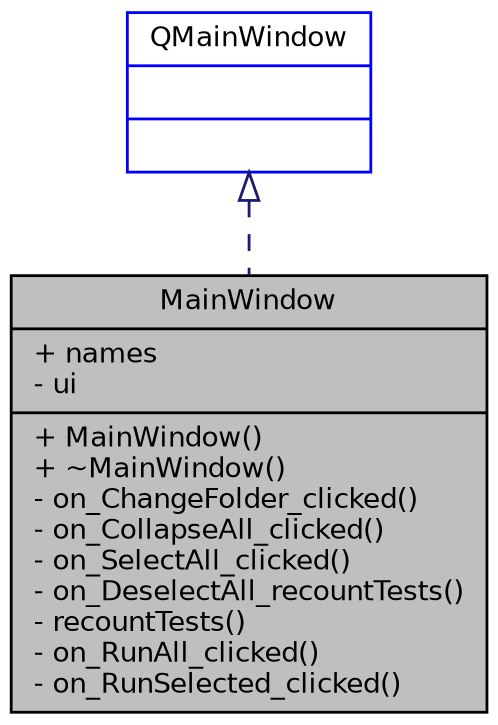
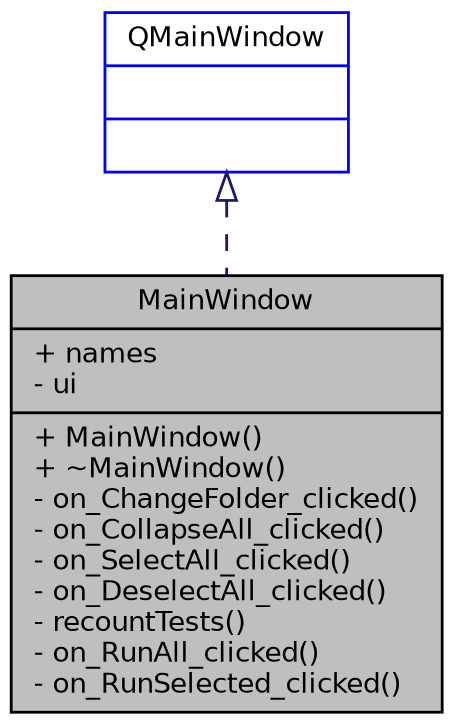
(249, 592) -> (211, 592)
